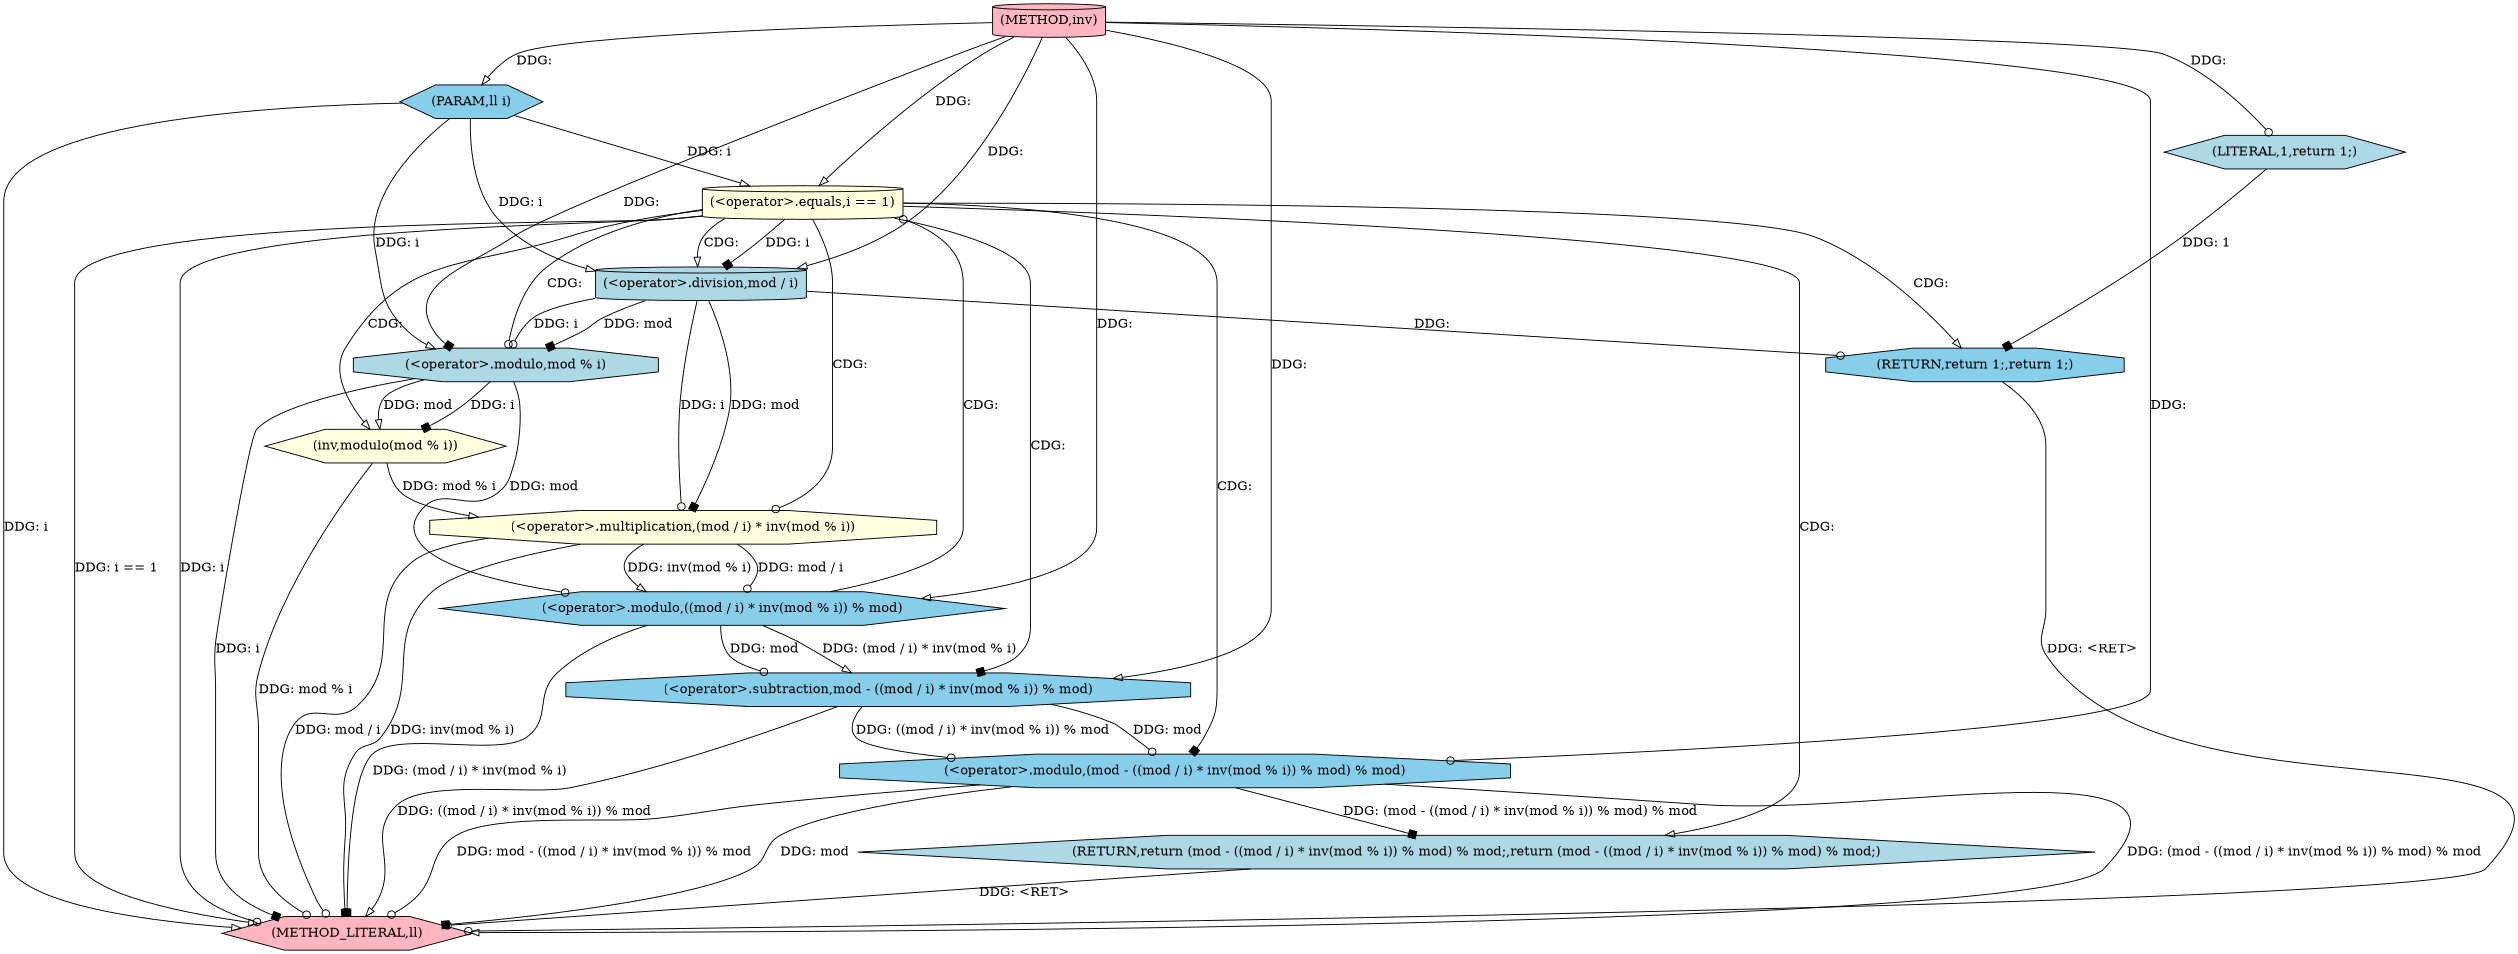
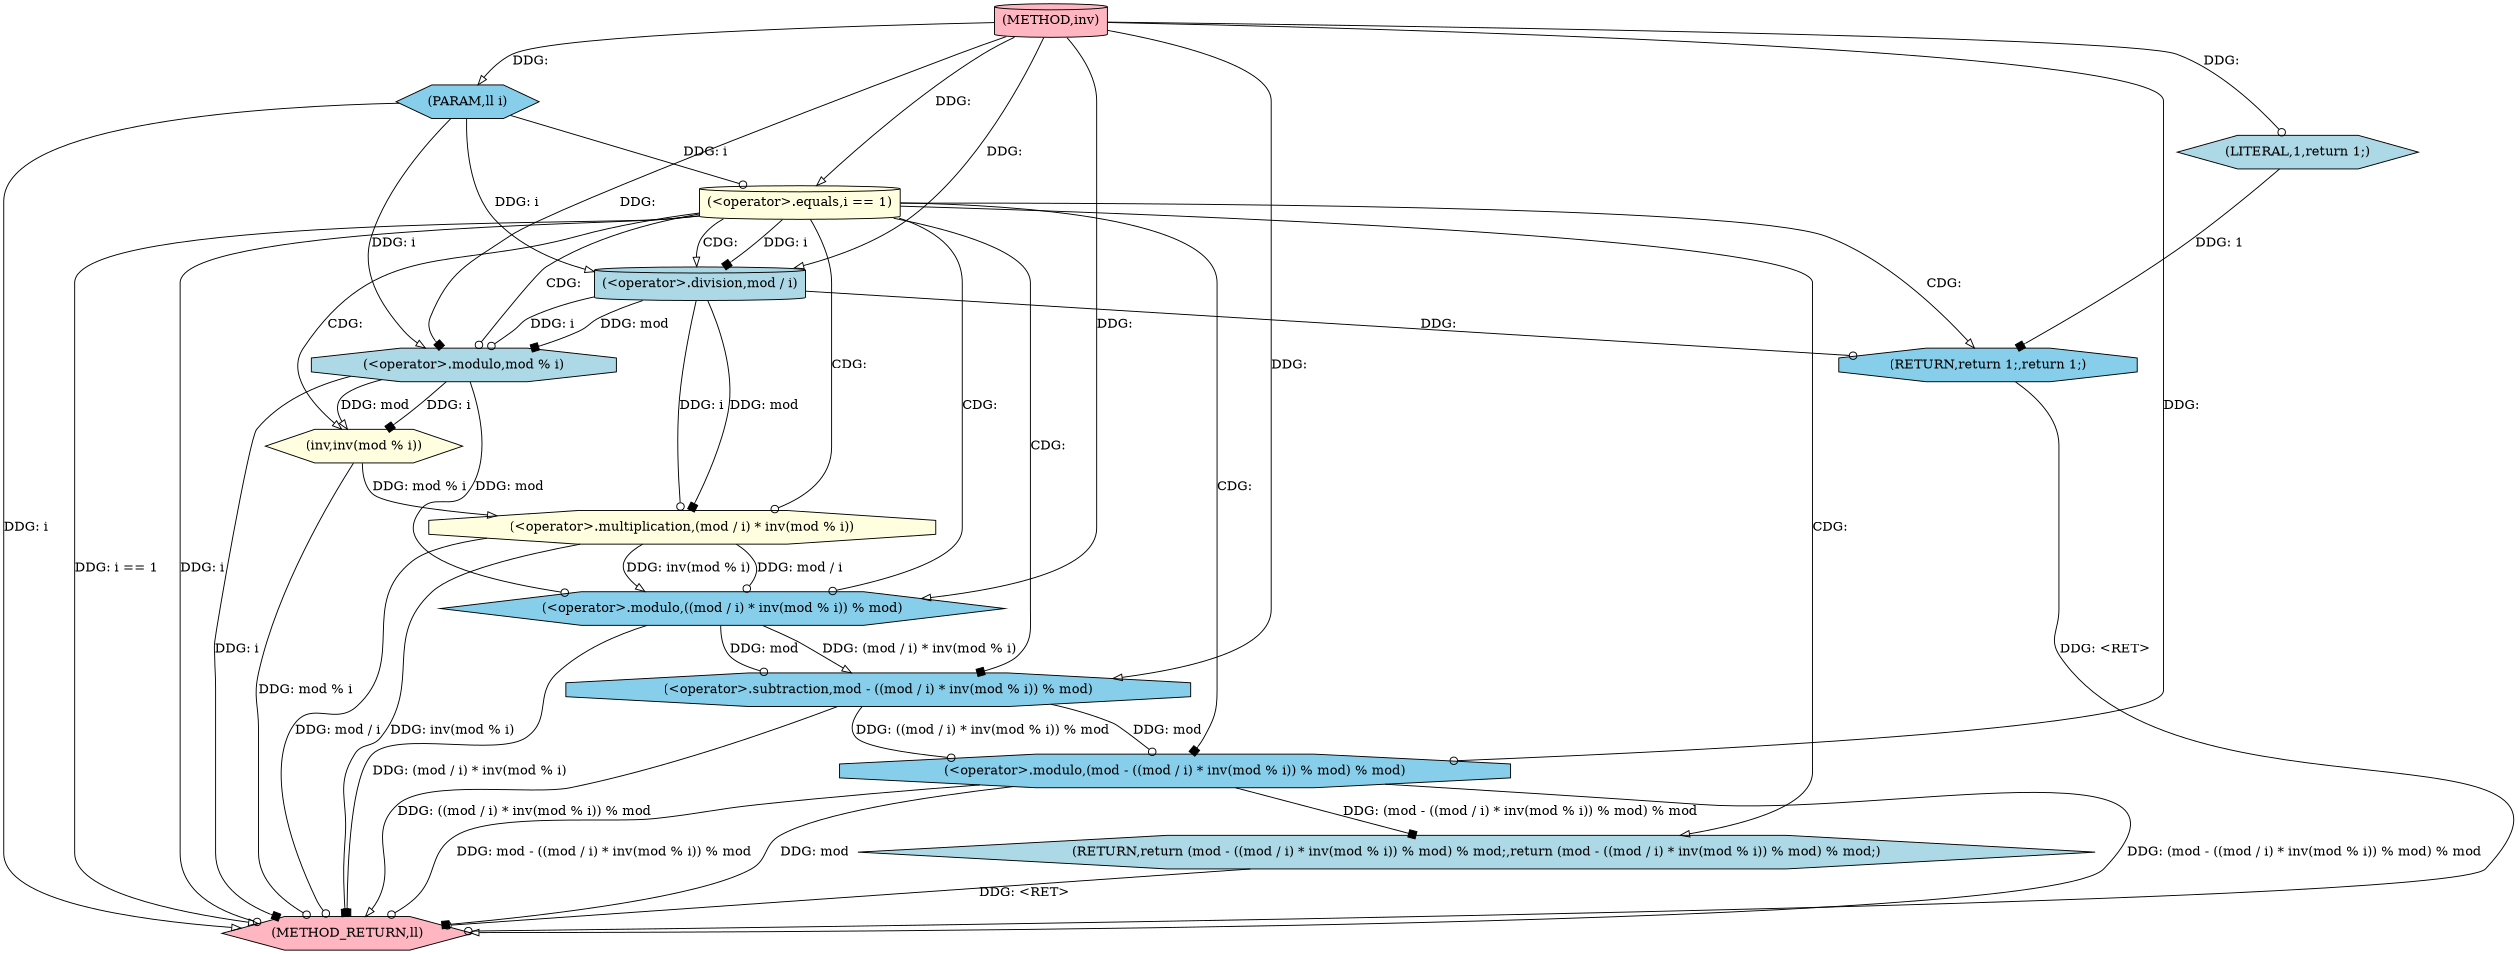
(627, 149) -> (625, 149)
(963, 438) -> (962, 430)
(385, 446) -> (364, 446)
(347, 933) -> (347, 933)
